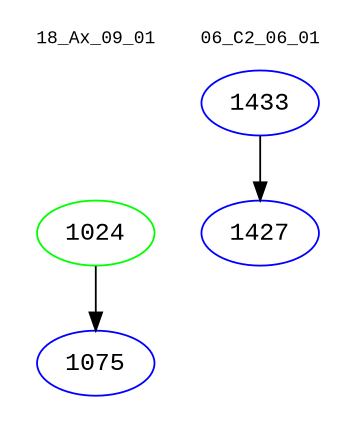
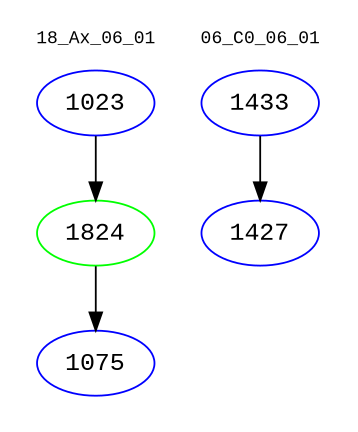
(97, 39) -> (97, 39)
(261, 39) -> (261, 39)
none -> (96, 103)
(96, 233) -> (96, 233)
